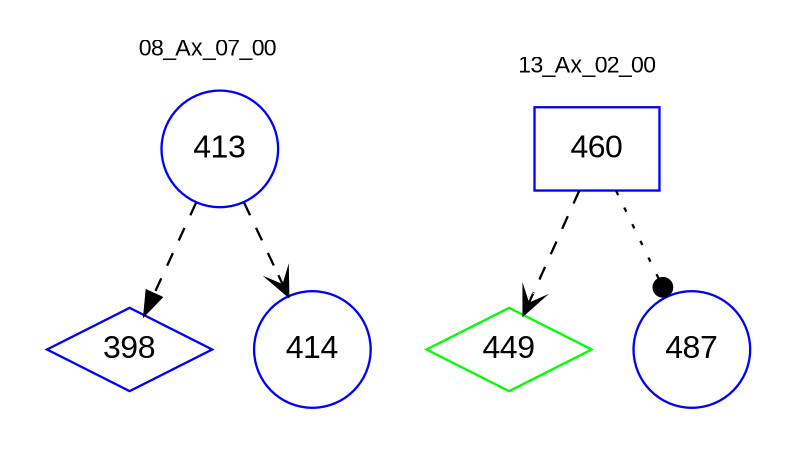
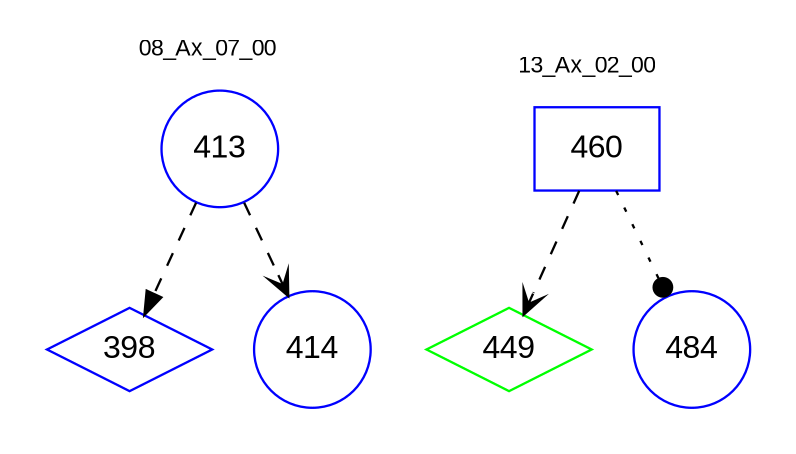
(692, 349) -> (692, 349)
